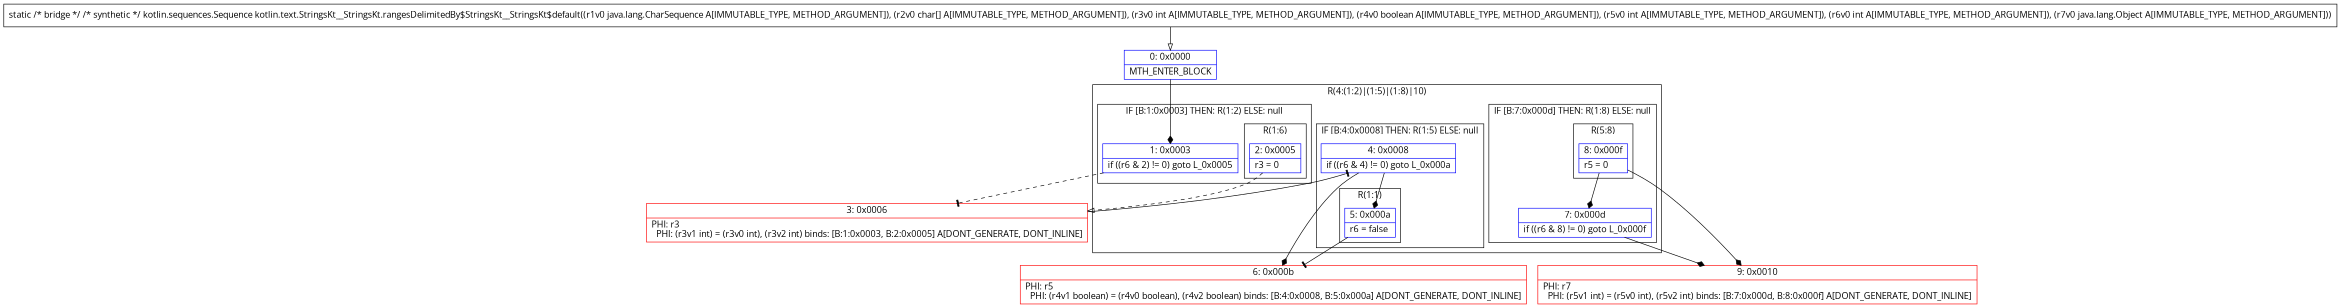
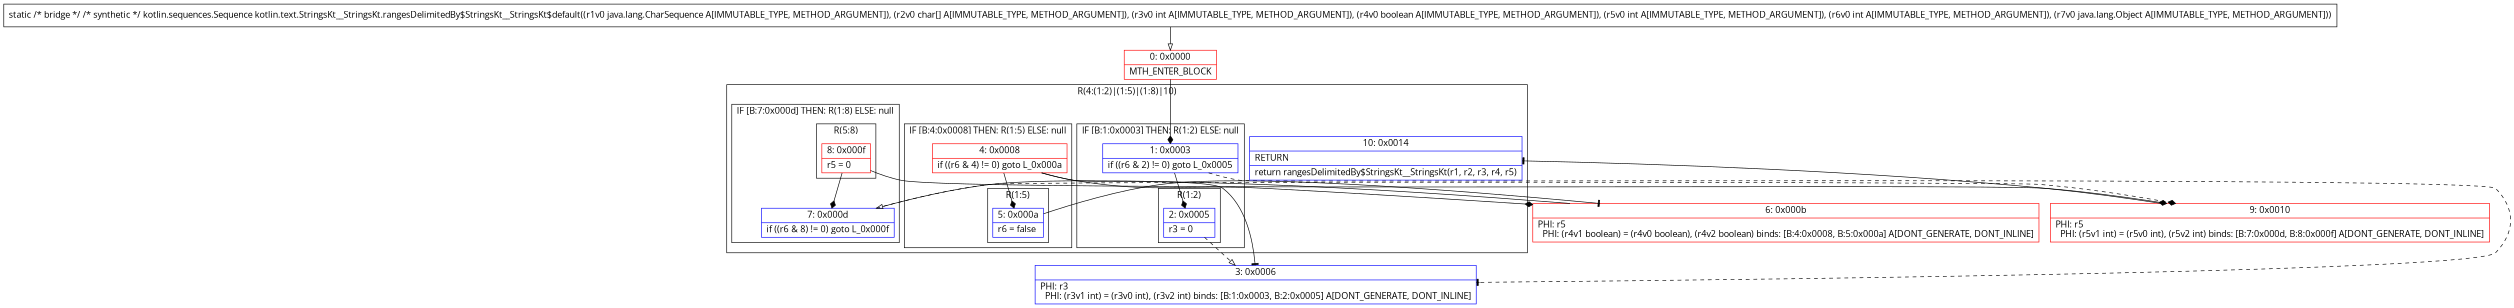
(1170, 65) -> (1170, 65)
(1275, 131) -> (1189, 196)
none -> (1386, 158)
(1388, 158) -> (1000, 158)
(1603, 158) -> (846, 158)
none -> (1398, 191)
none -> (1180, 192)
(1370, 196) -> (1018, 196)
(1217, 198) -> (1230, 195)
(867, 223) -> (1256, 285)
(1657, 249) -> (1521, 182)
(1558, 287) -> (2071, 225)
